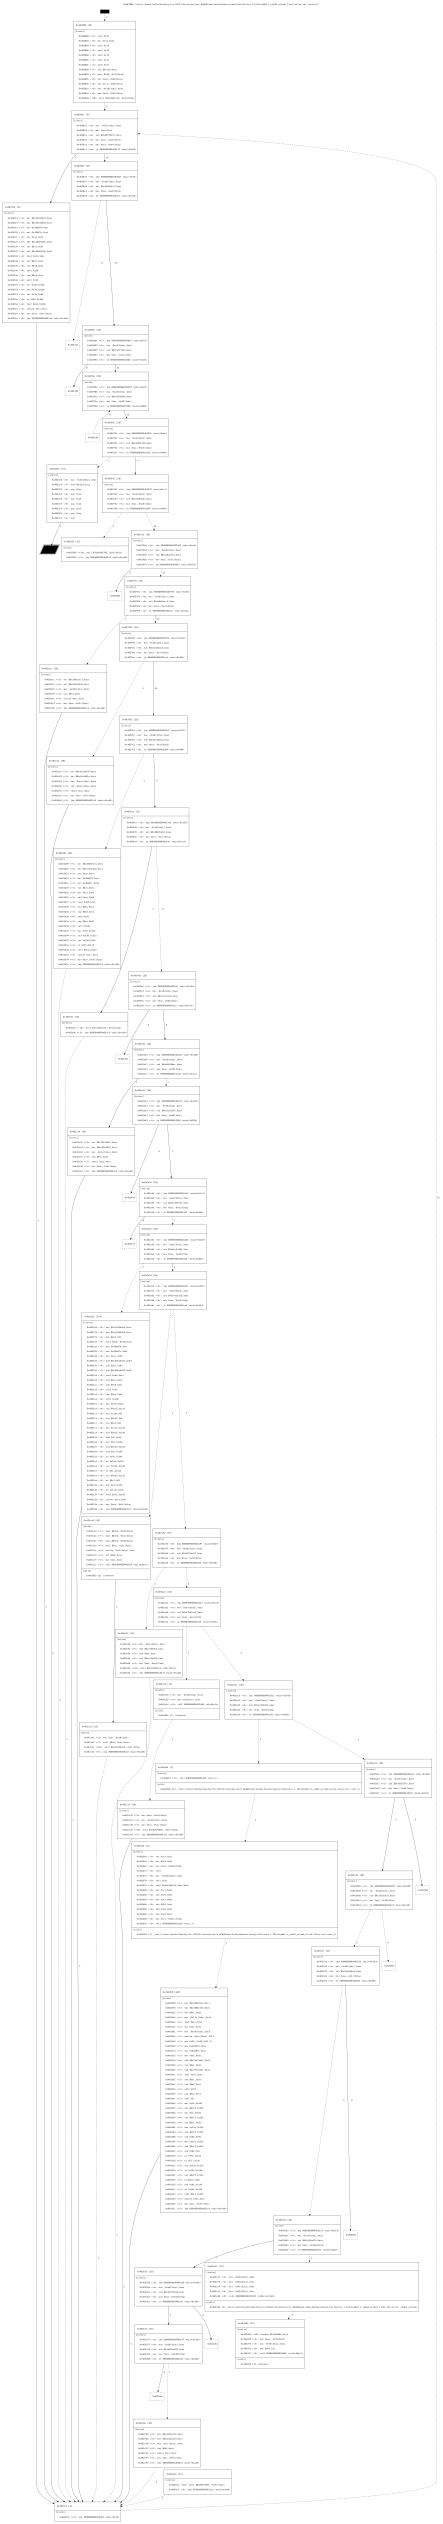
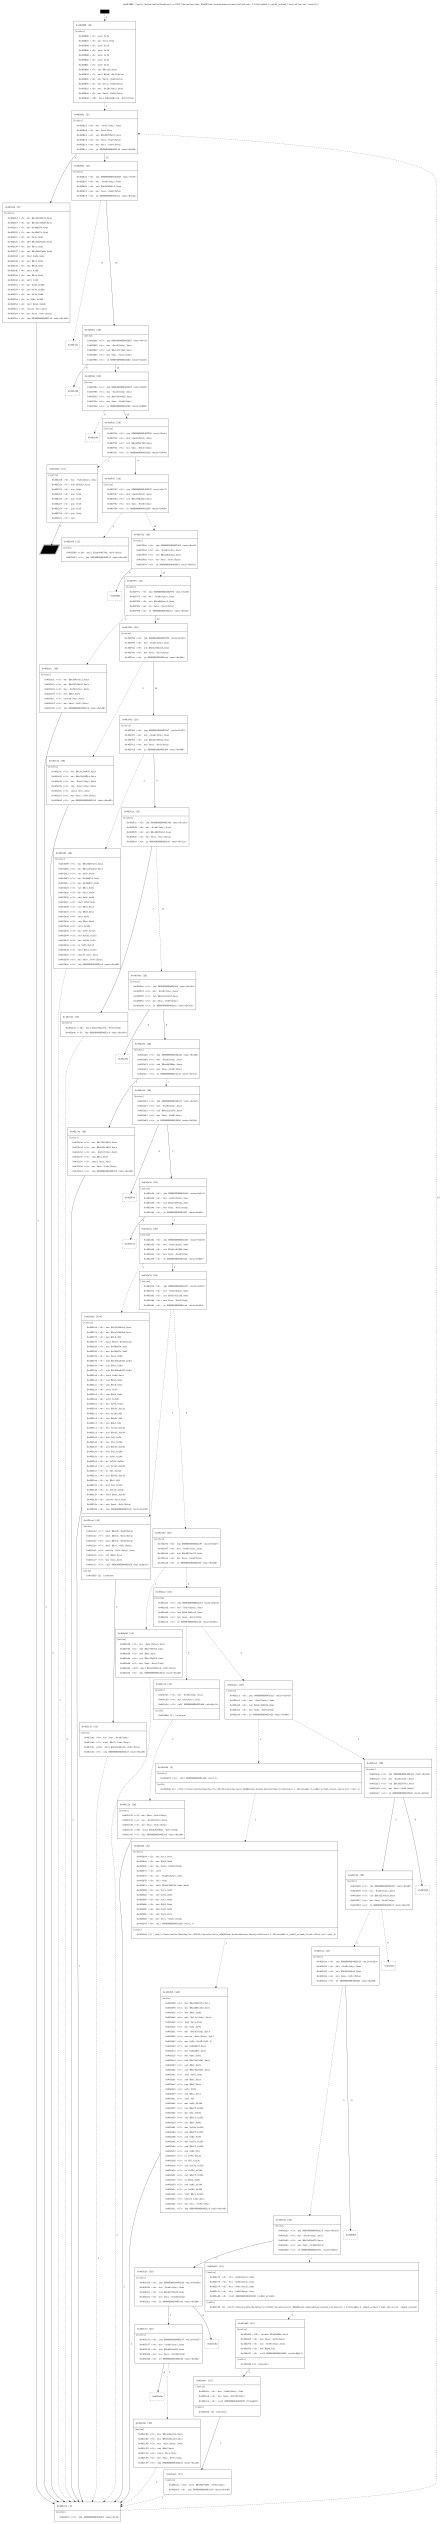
(99, 421) -> (99, 421)
none -> (227, 2396)
